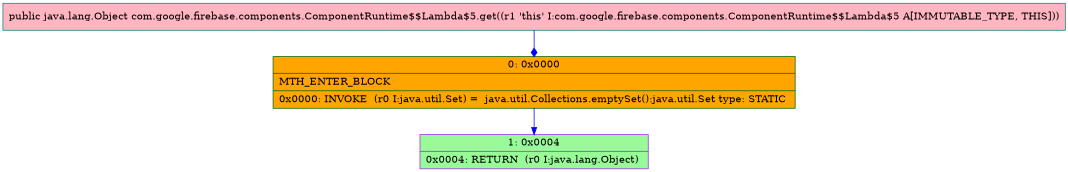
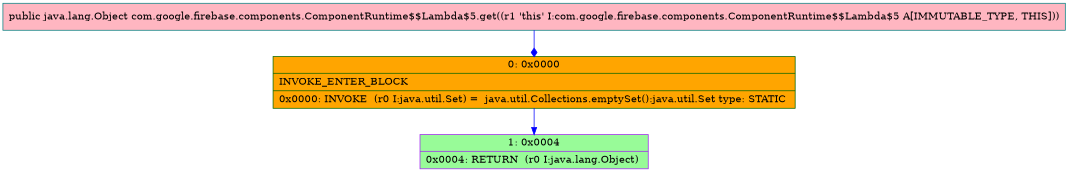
(335, 82) -> (344, 82)
